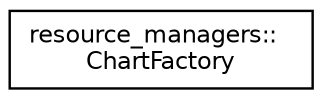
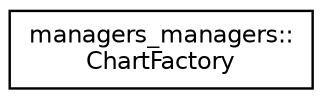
(161, 50) -> (161, 50)
